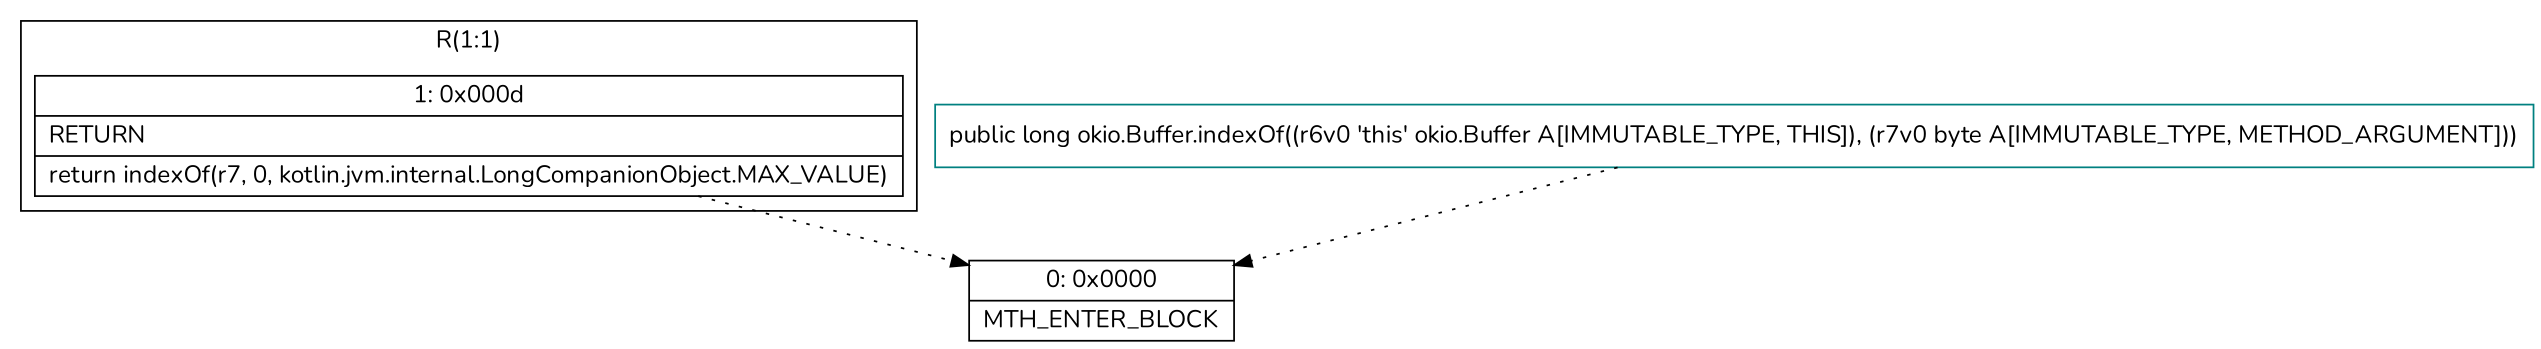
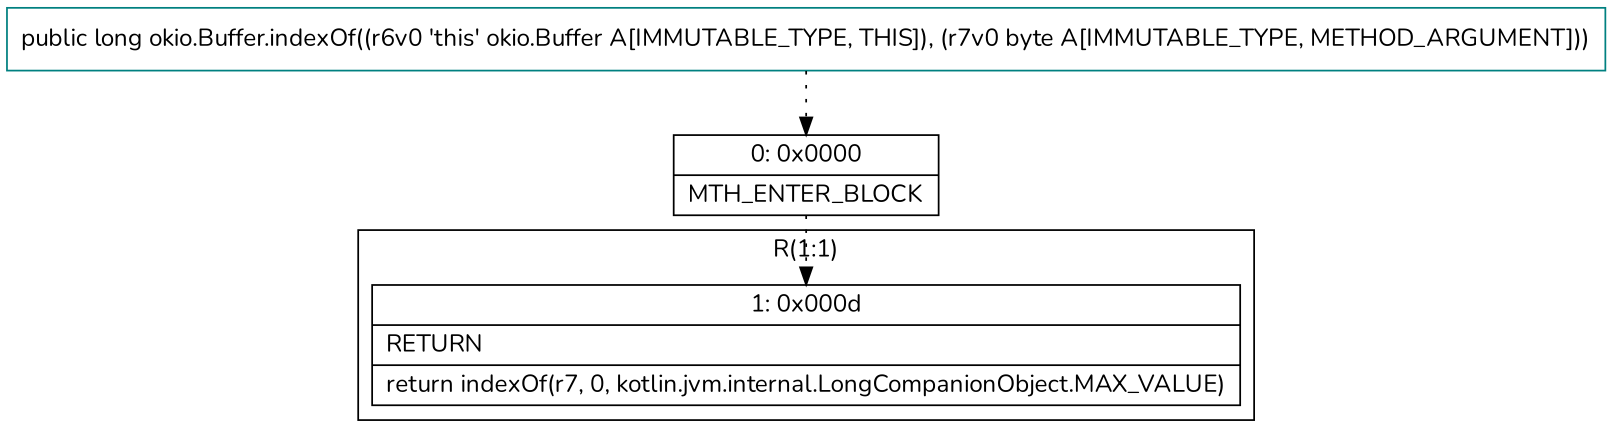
(825, 228) -> (806, 241)
